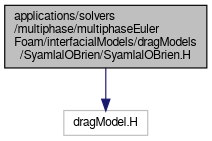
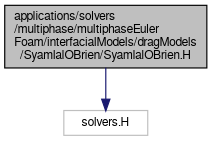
(106, 123) -> (106, 123)
